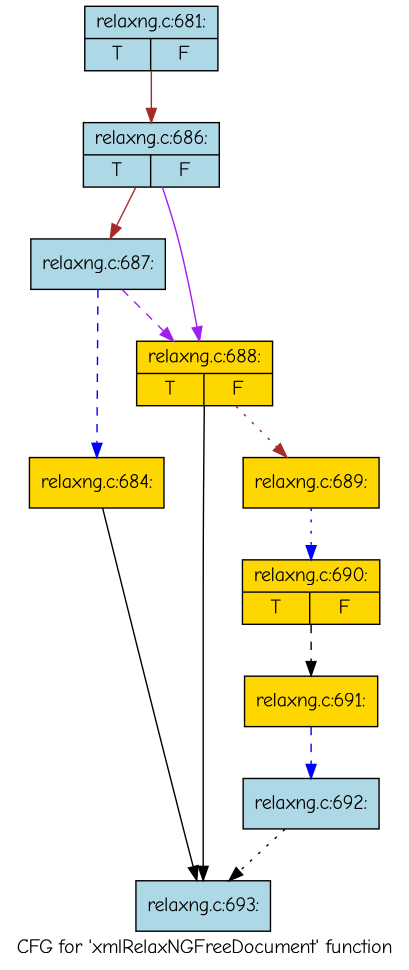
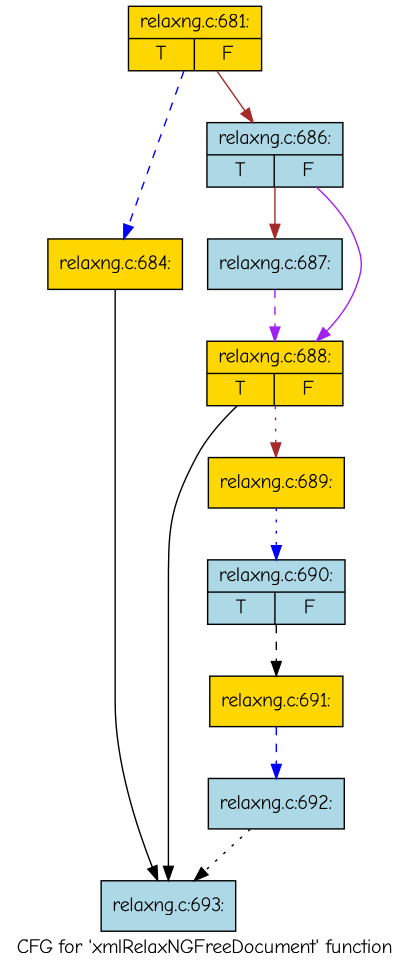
(151, 39) -> (195, 39)
(97, 366) -> (156, 148)
(311, 592) -> (276, 592)
